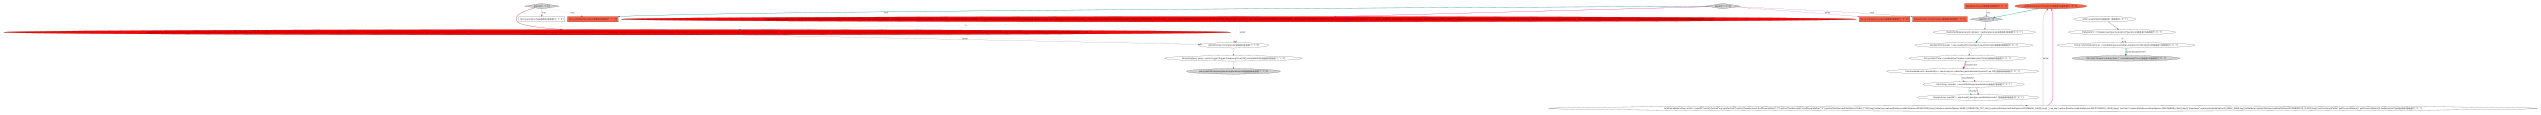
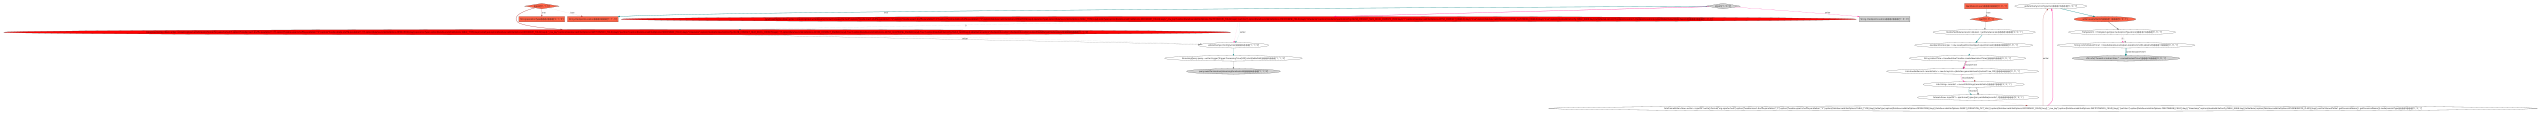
(542, 6) -> (542, 6)
(2051, 6) -> (2051, 6)
(2017, 13) -> (2077, 13)
(542, 19) -> (542, 19)
(1885, 19) -> (1885, 19)
(1940, 19) -> none
(1986, 19) -> (1986, 19)
(2105, 19) -> (2105, 19)
